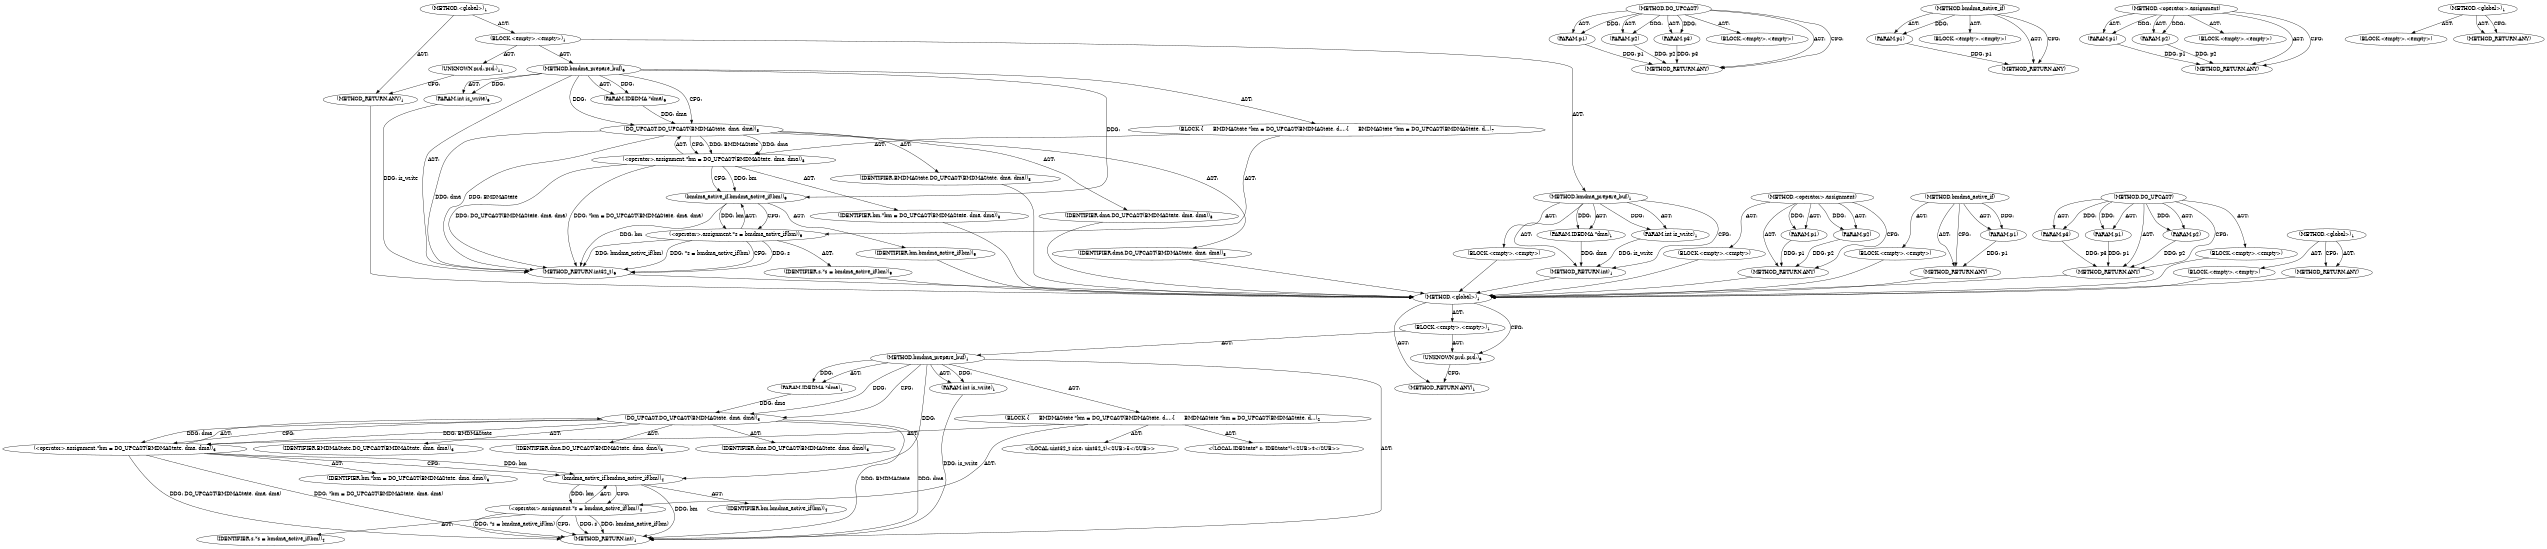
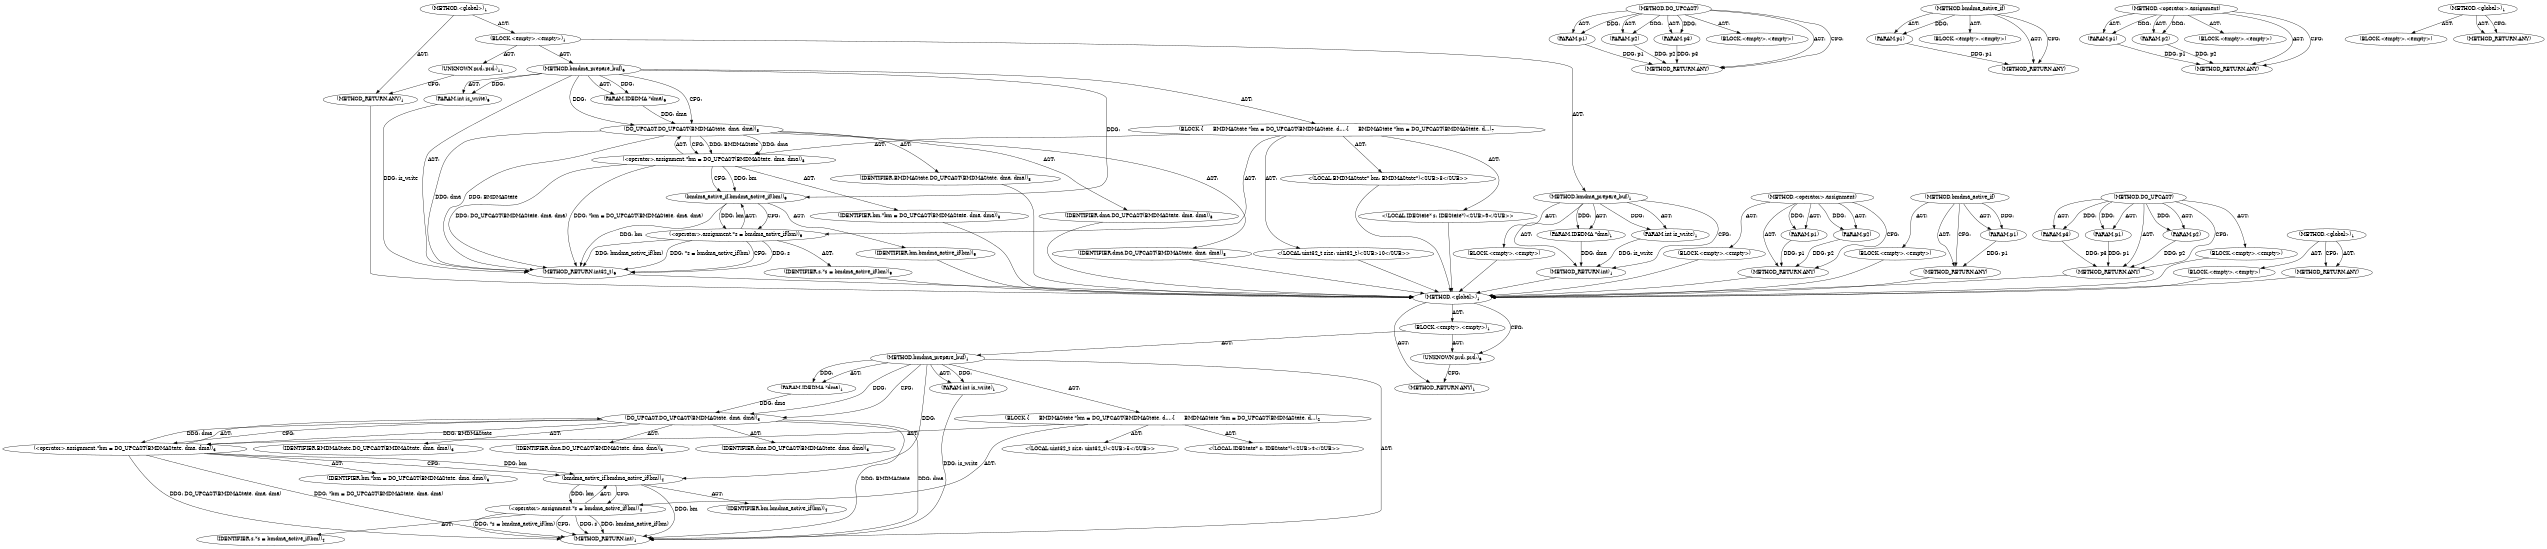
none -> (1388, 179)
none -> (1448, 216)
none -> (1344, 254)
